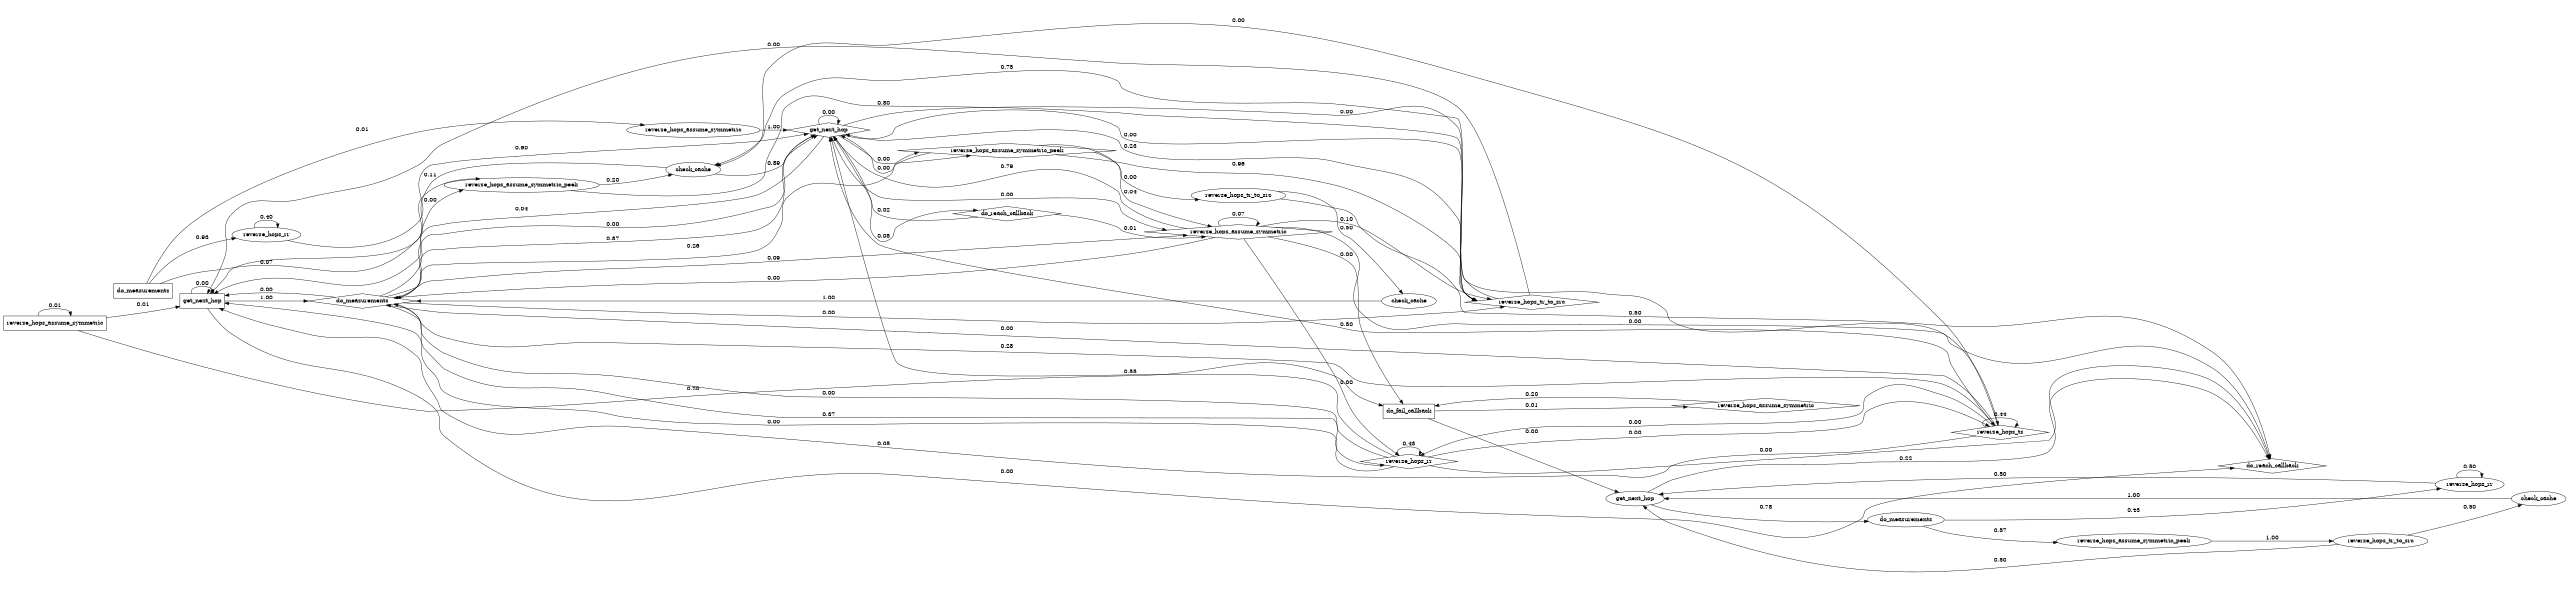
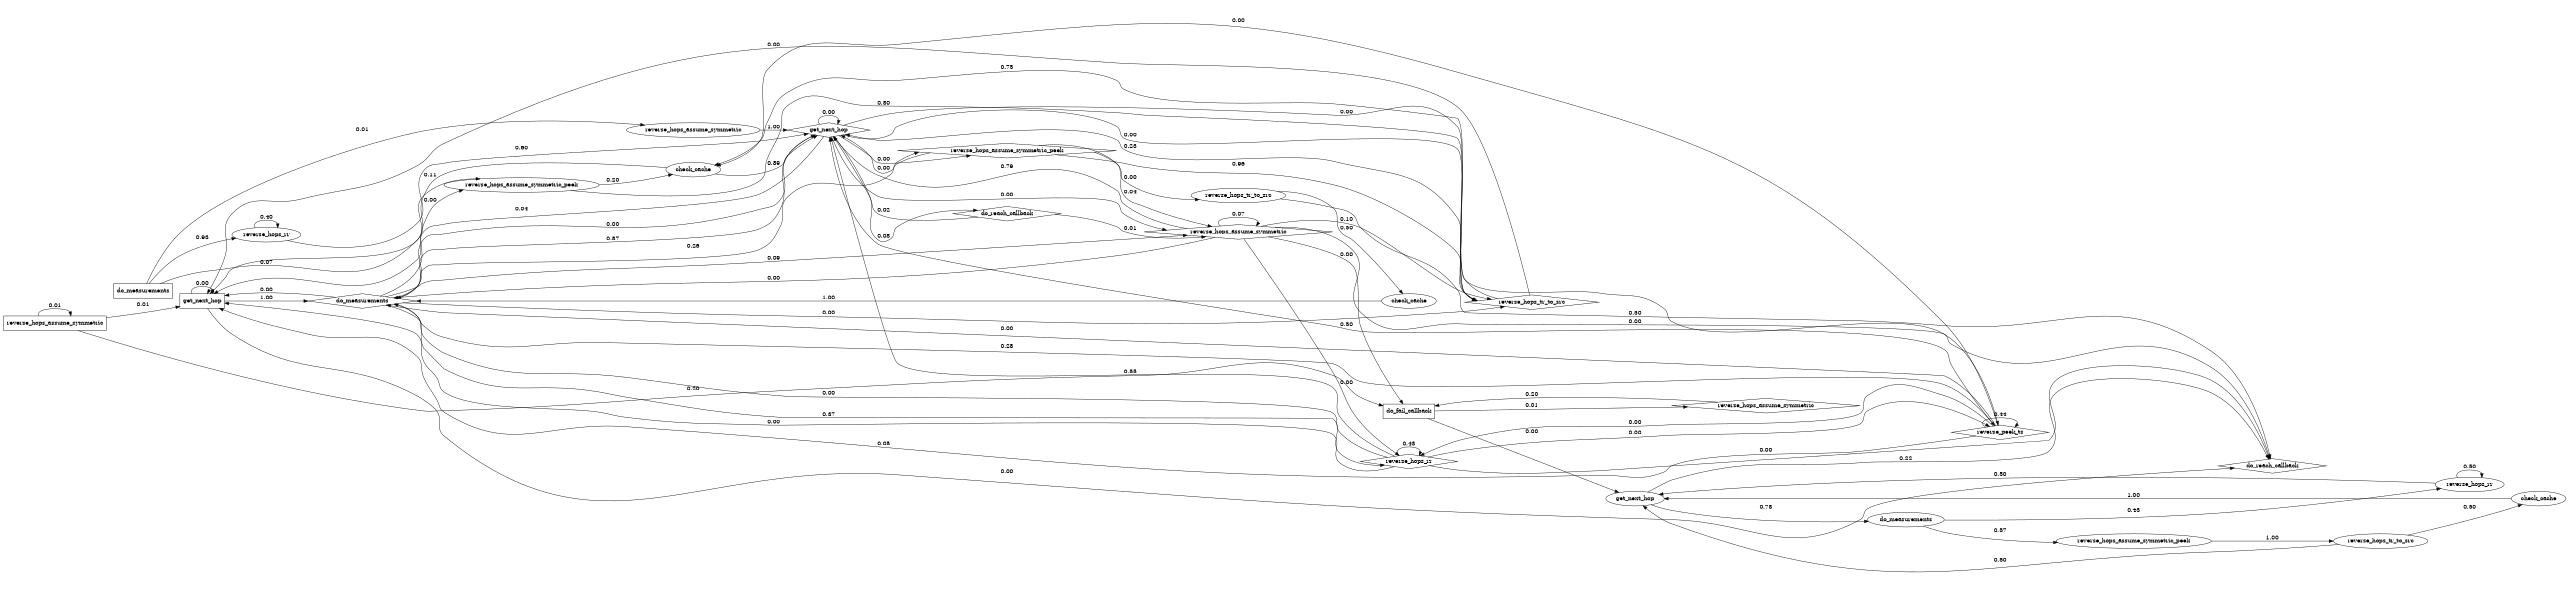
(2000, 432) -> (2000, 432)
